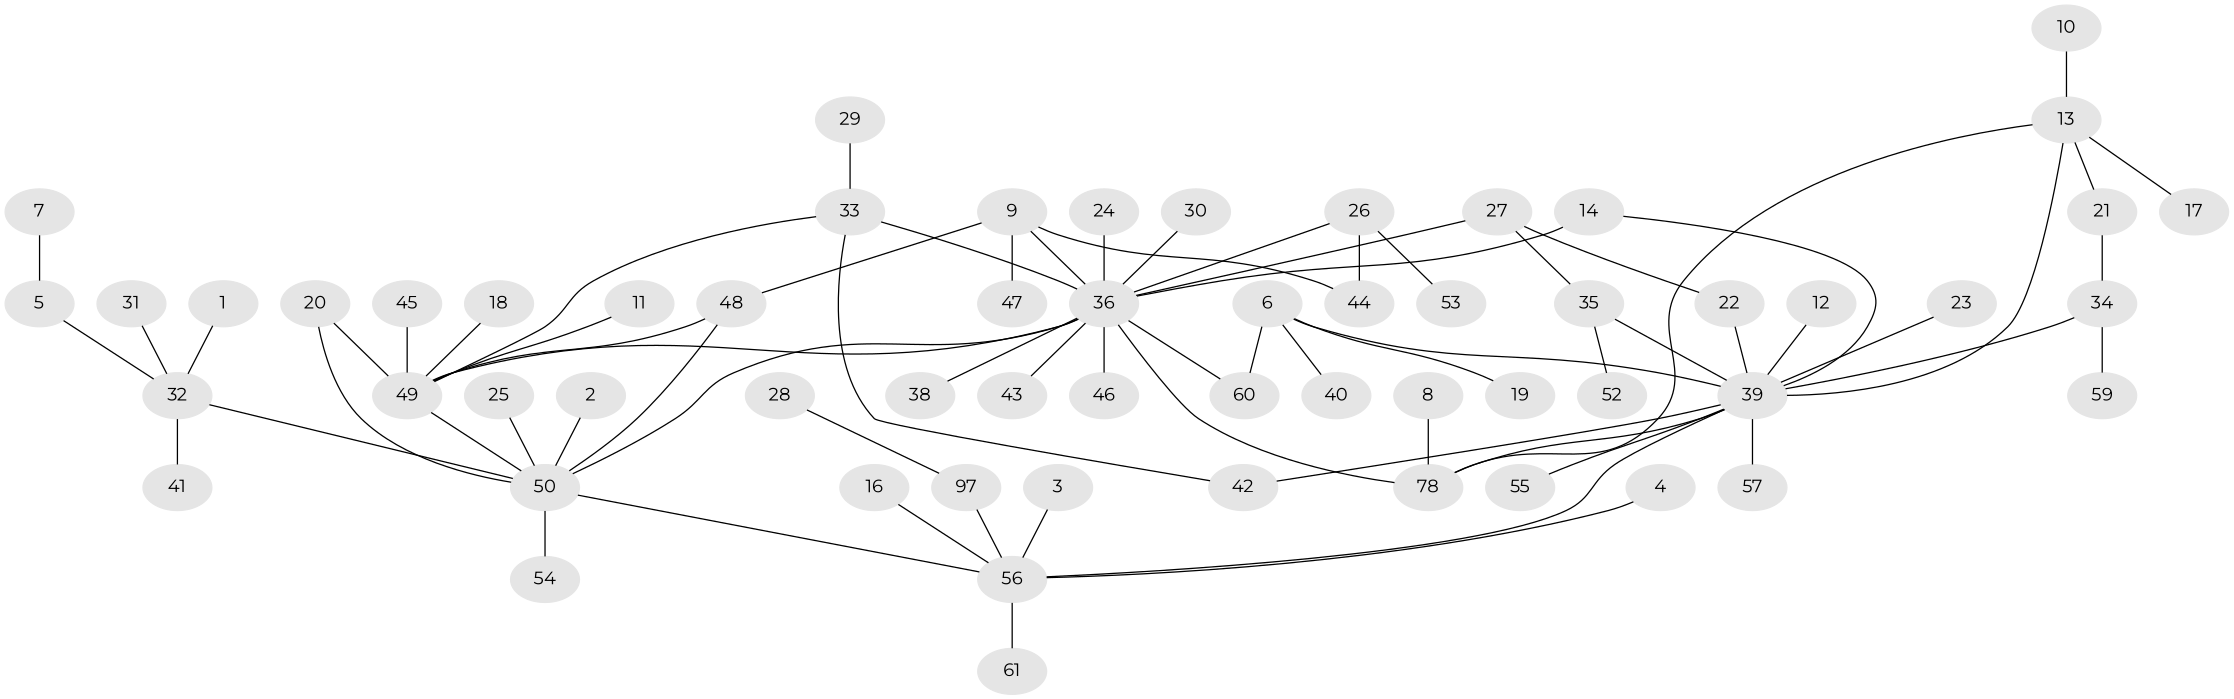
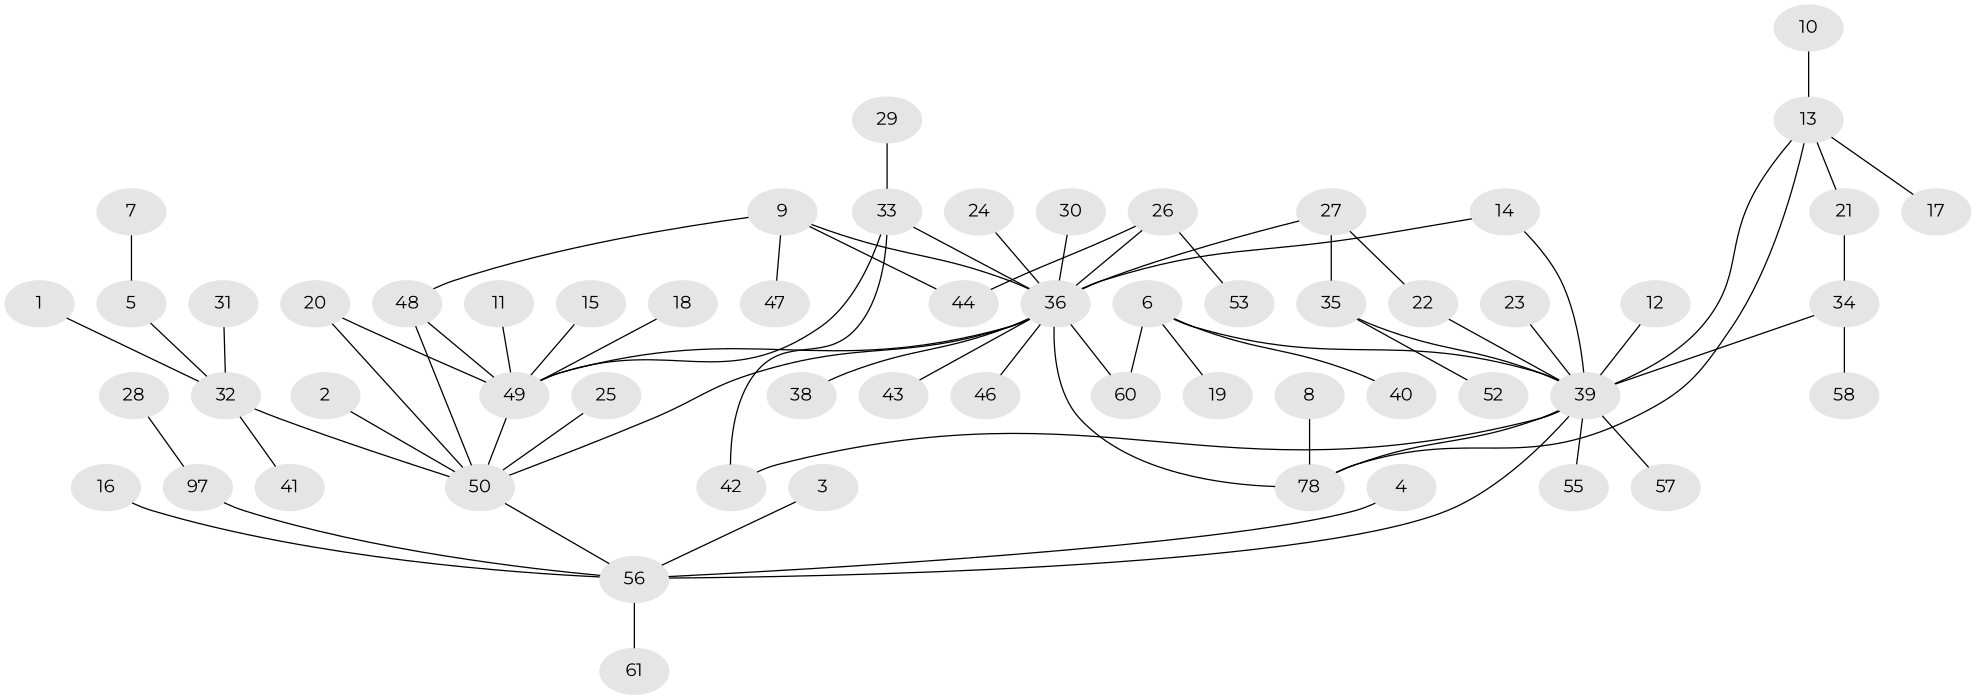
(407, 304) -> (591, 304)
(2102, 396) -> (1844, 396)
(545, 579) -> none
